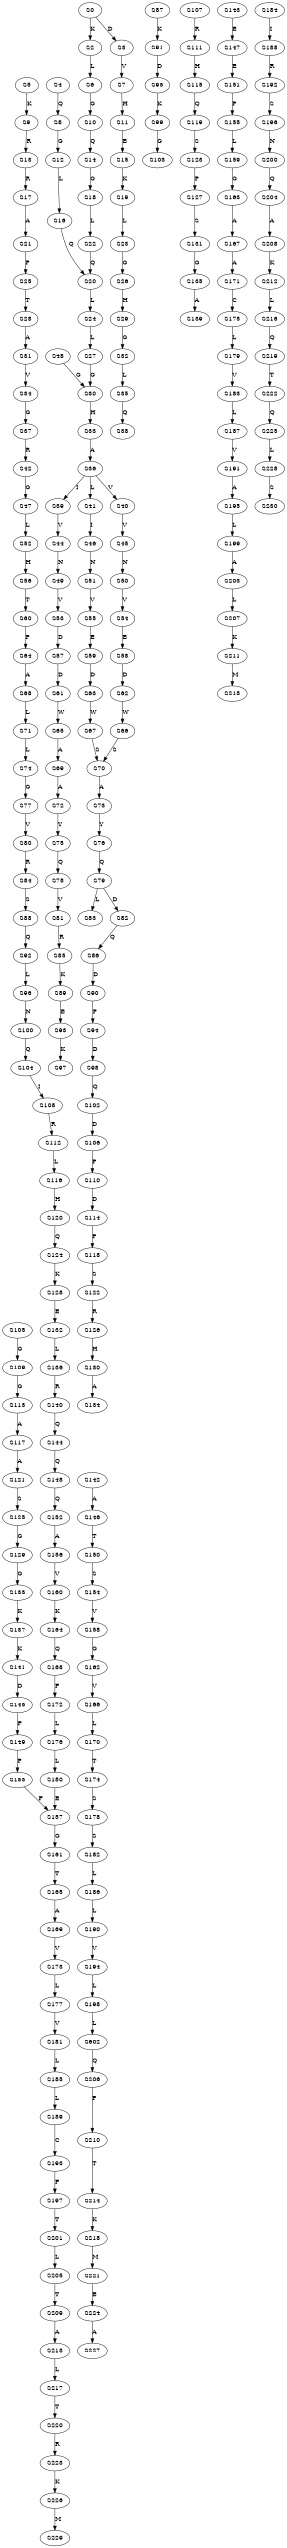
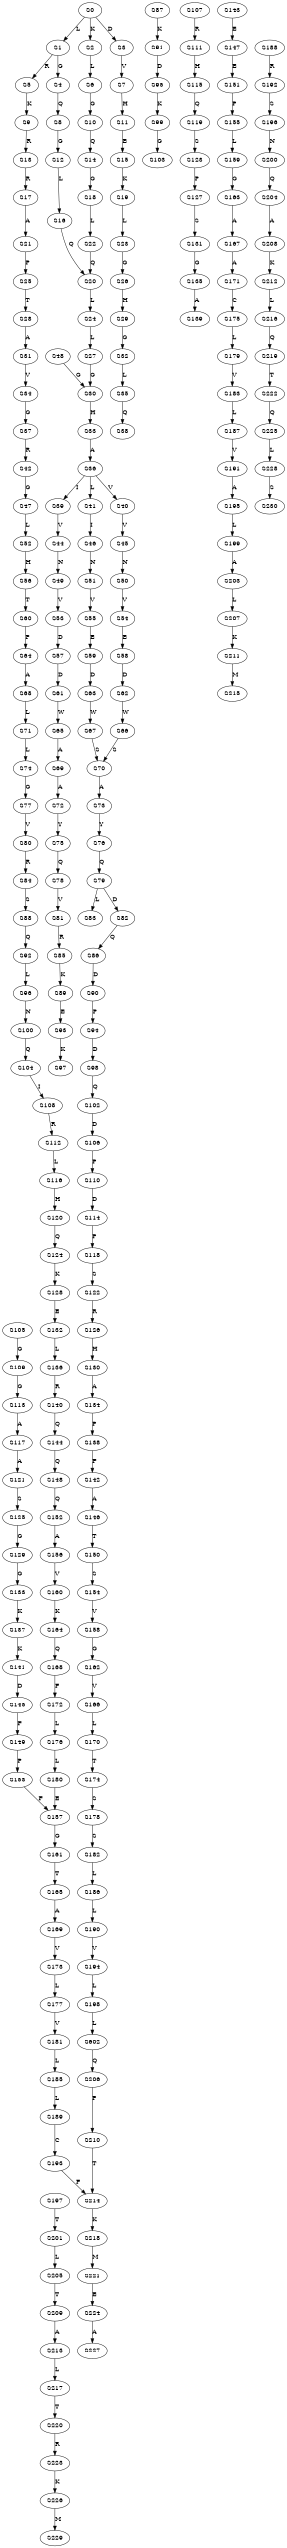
(270, 10) -> none
none -> (58, 48)
none -> (92, 1443)
(55, 2180) -> (72, 2181)
